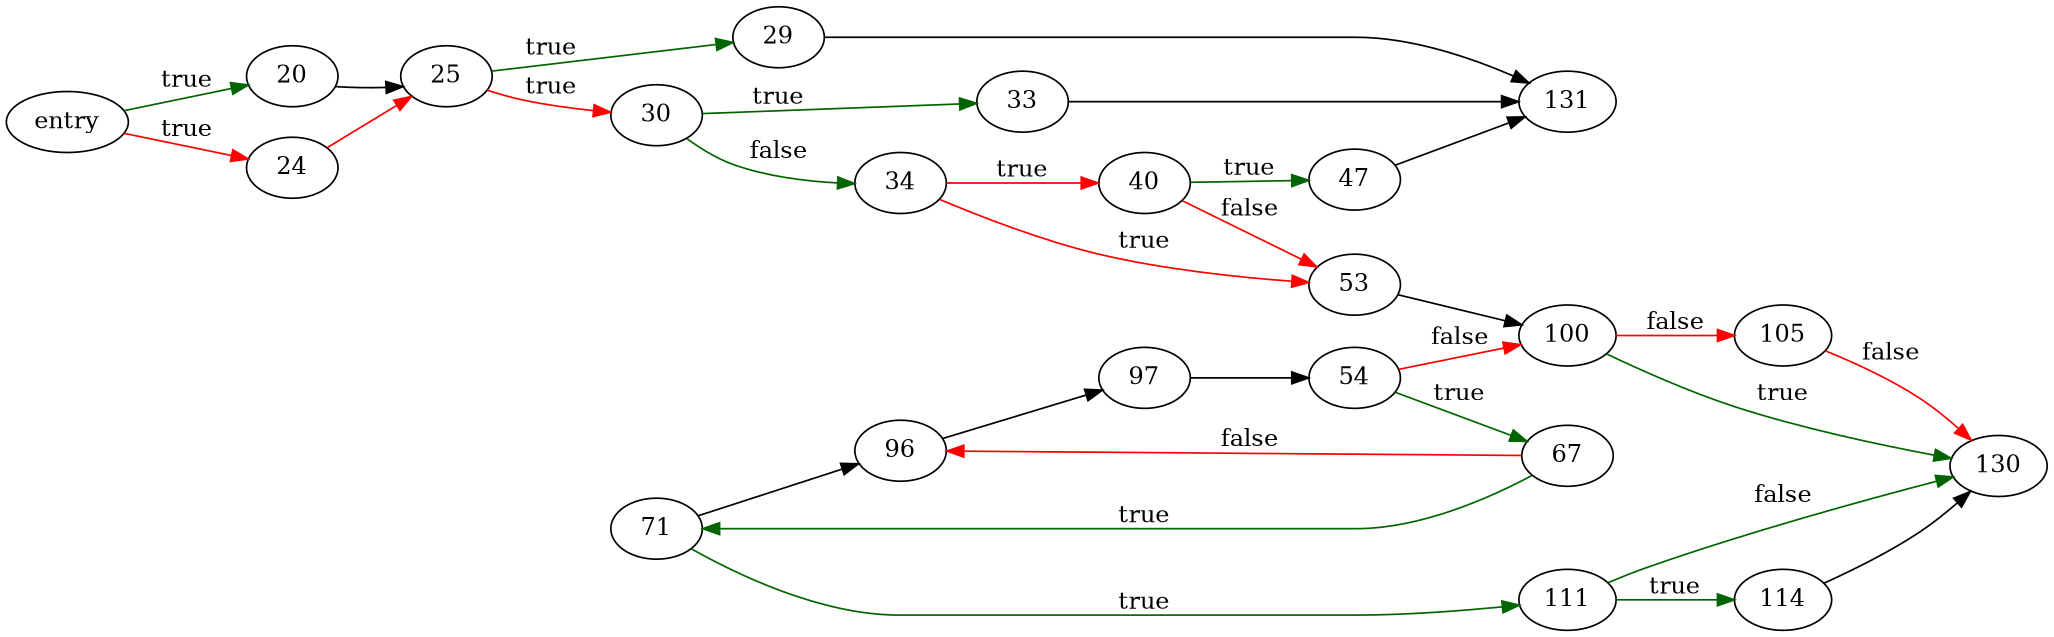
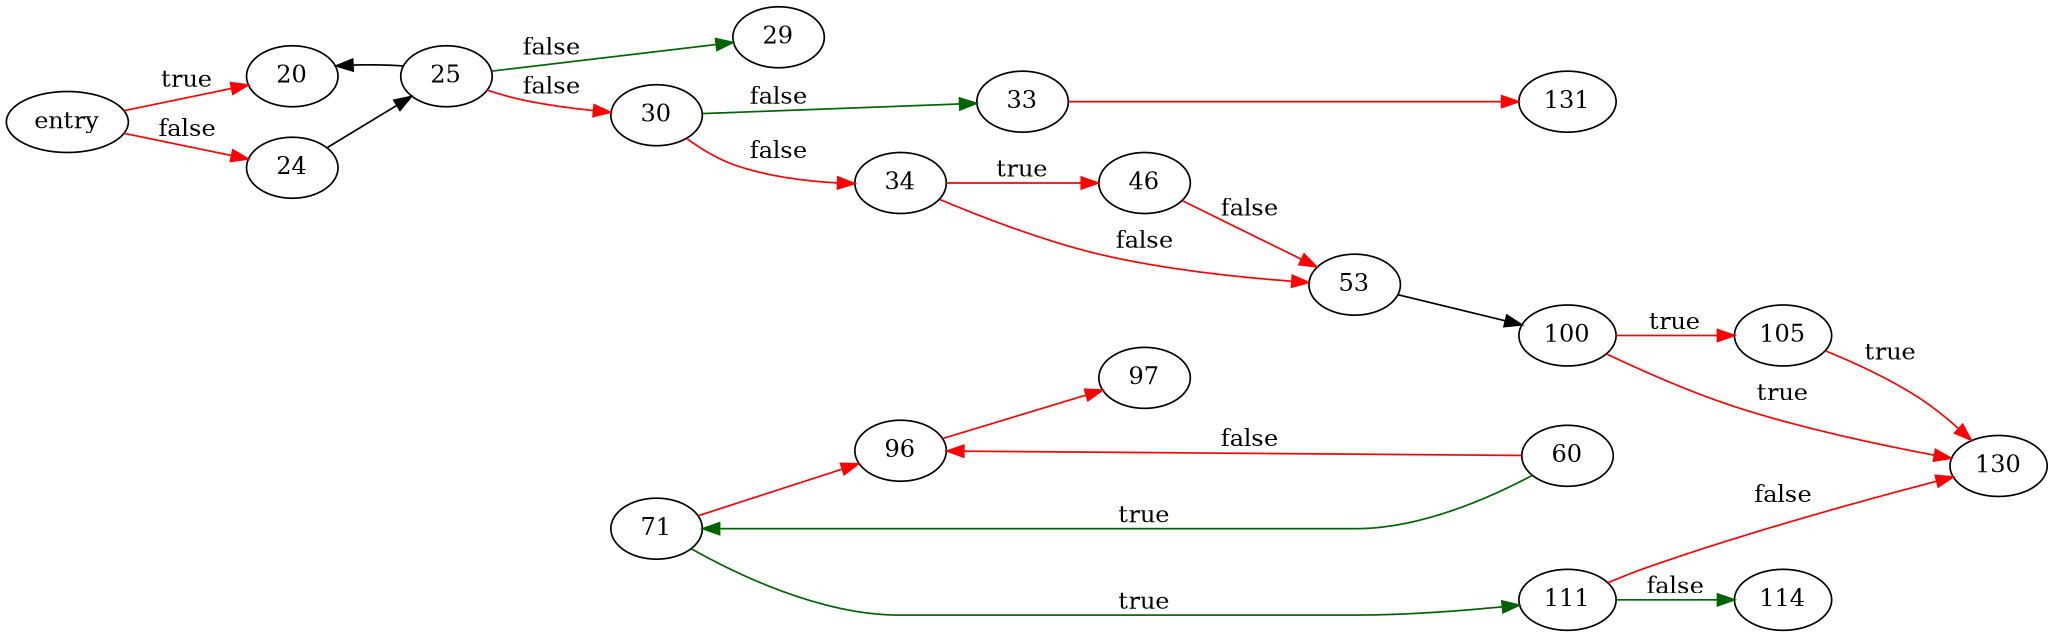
(1172, 37) -> none
(552, 48) -> (552, 48)
(552, 87) -> (552, 87)
(361, 88) -> (378, 65)
(779, 97) -> (779, 97)
(178, 100) -> (178, 100)
(1285, 102) -> (1285, 102)
(362, 126) -> (362, 126)
(187, 130) -> (187, 130)
(759, 172) -> (759, 172)
(1355, 180) -> none
(1145, 183) -> (1145, 183)
(1145, 241) -> (1145, 241)
(1675, 323) -> (1675, 323)
(1891, 353) -> (1891, 353)
(1355, 378) -> none
(1767, 416) -> (1767, 416)
(1014, 417) -> (1014, 417)
(1568, 456) -> (1568, 456)
(770, 492) -> (770, 492)
(1771, 528) -> (1771, 528)
(1894, 548) -> none
(1675, 587) -> (1675, 587)
